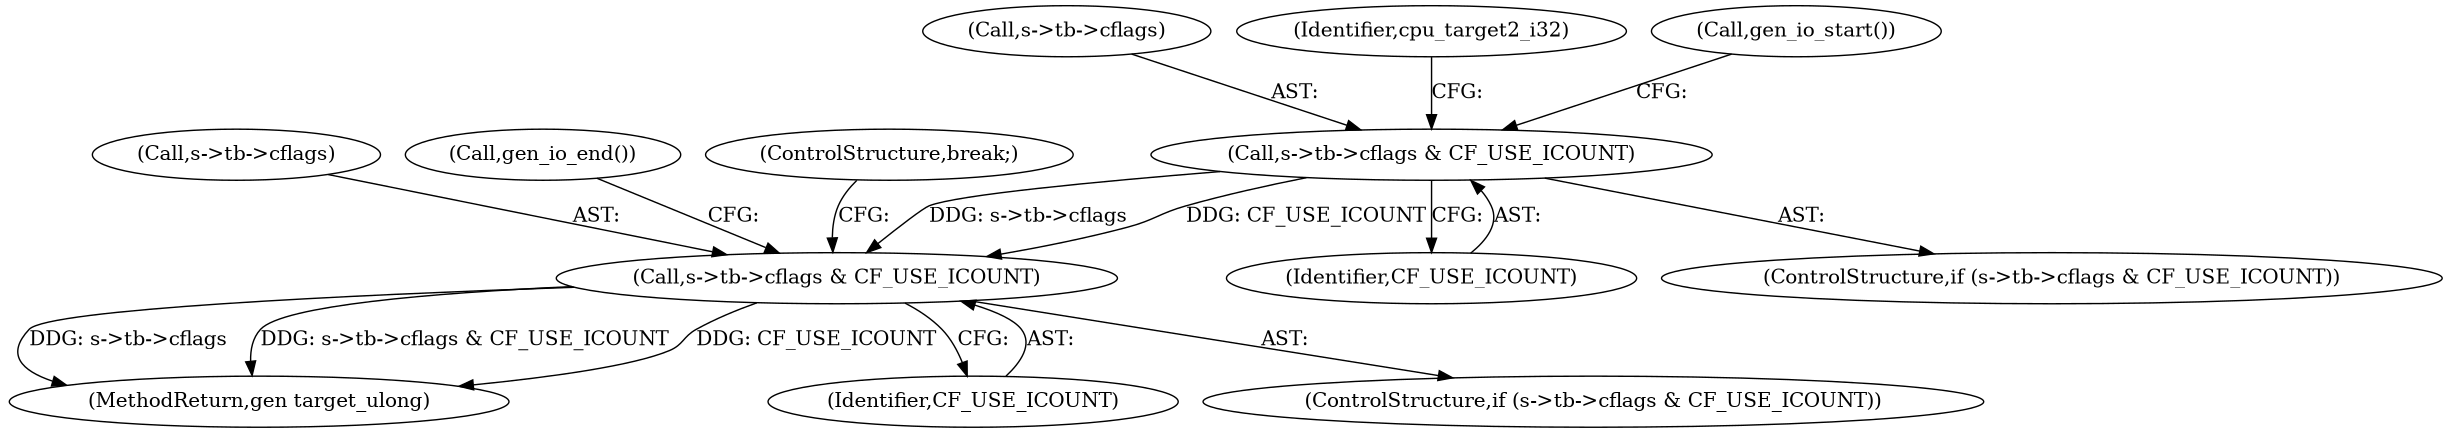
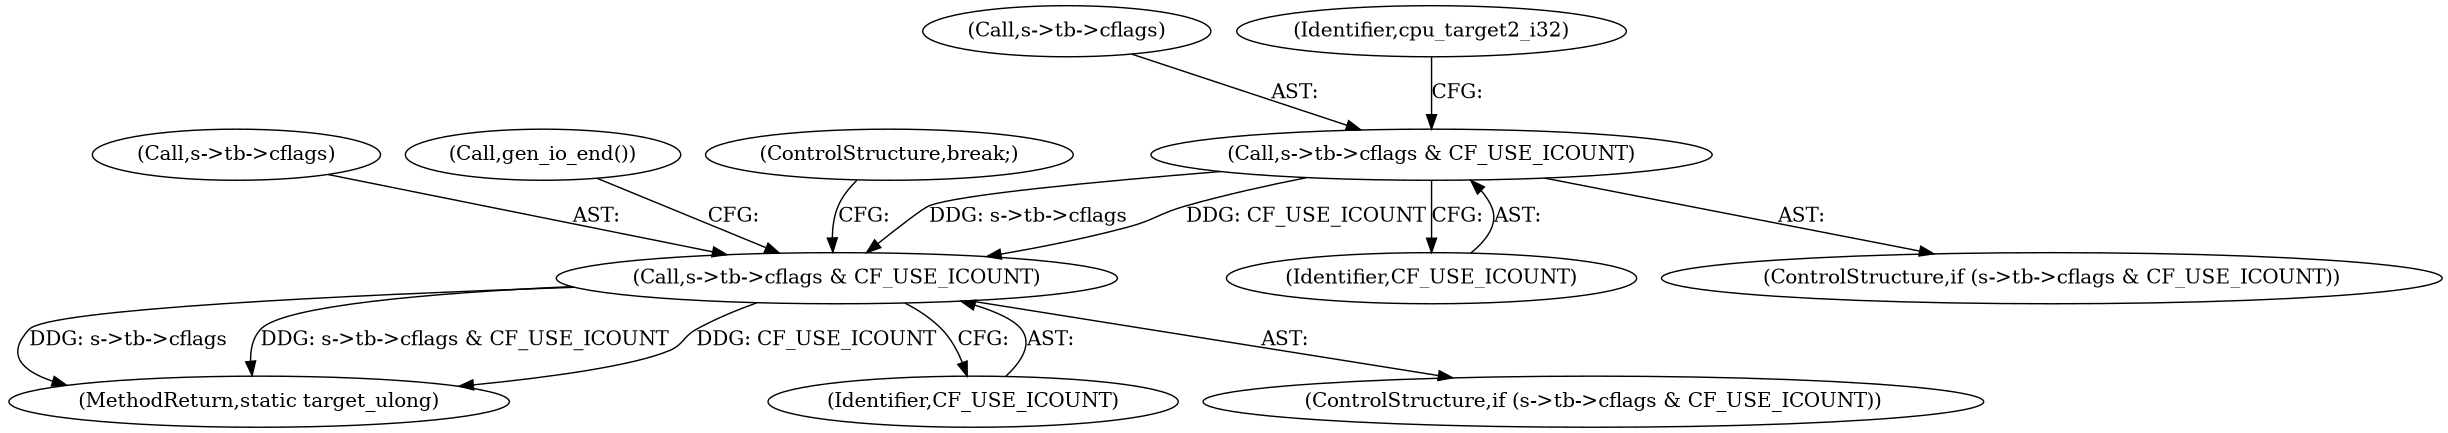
(1796, 31) -> none
(259, 402) -> (259, 402)
